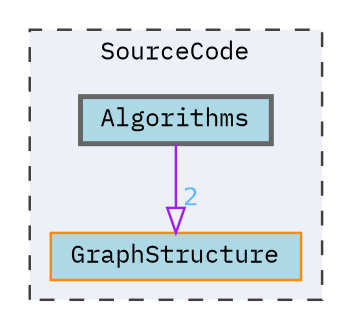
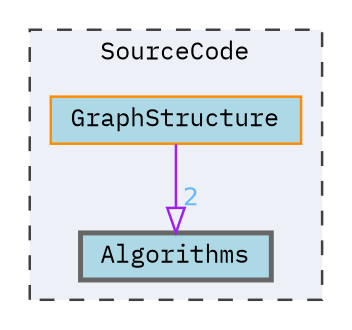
(176, 176) -> (176, 176)
